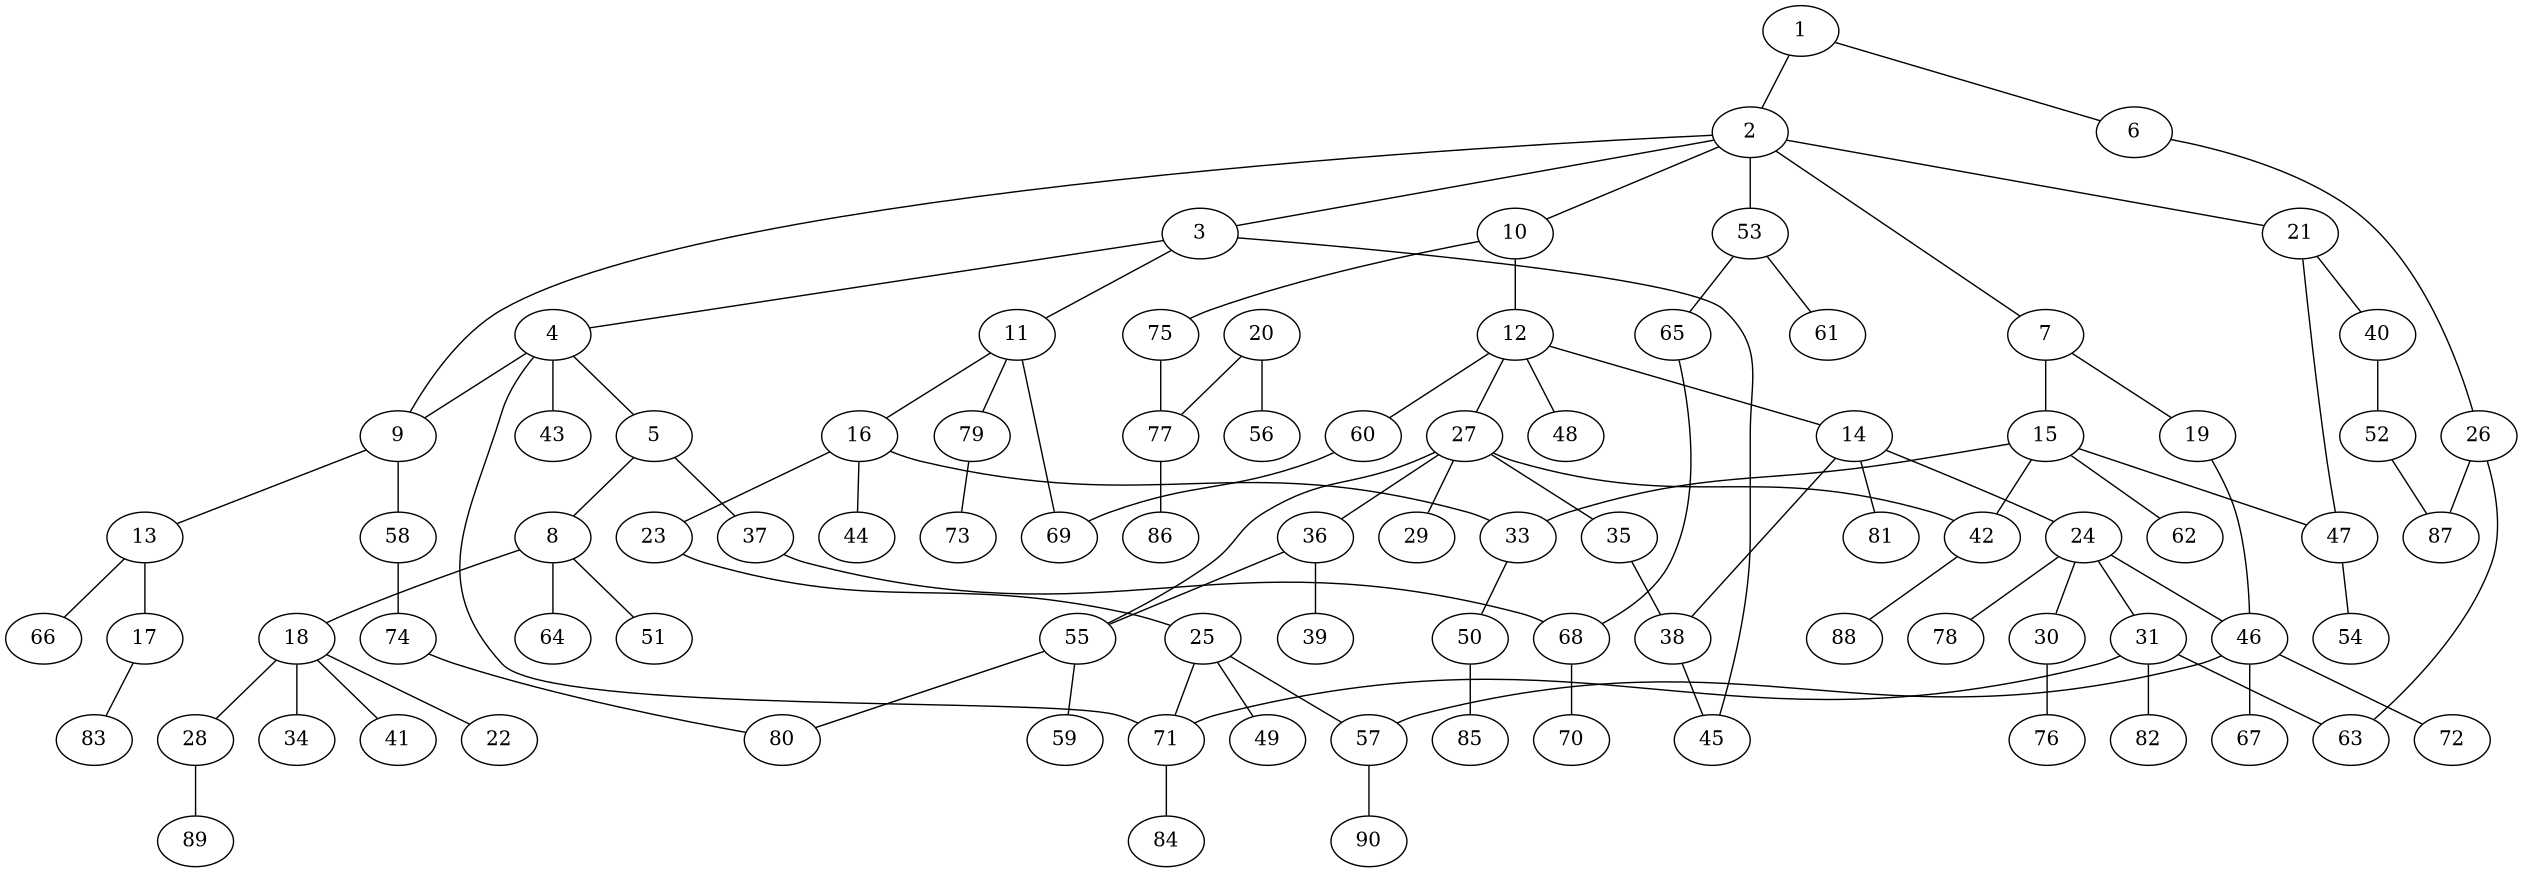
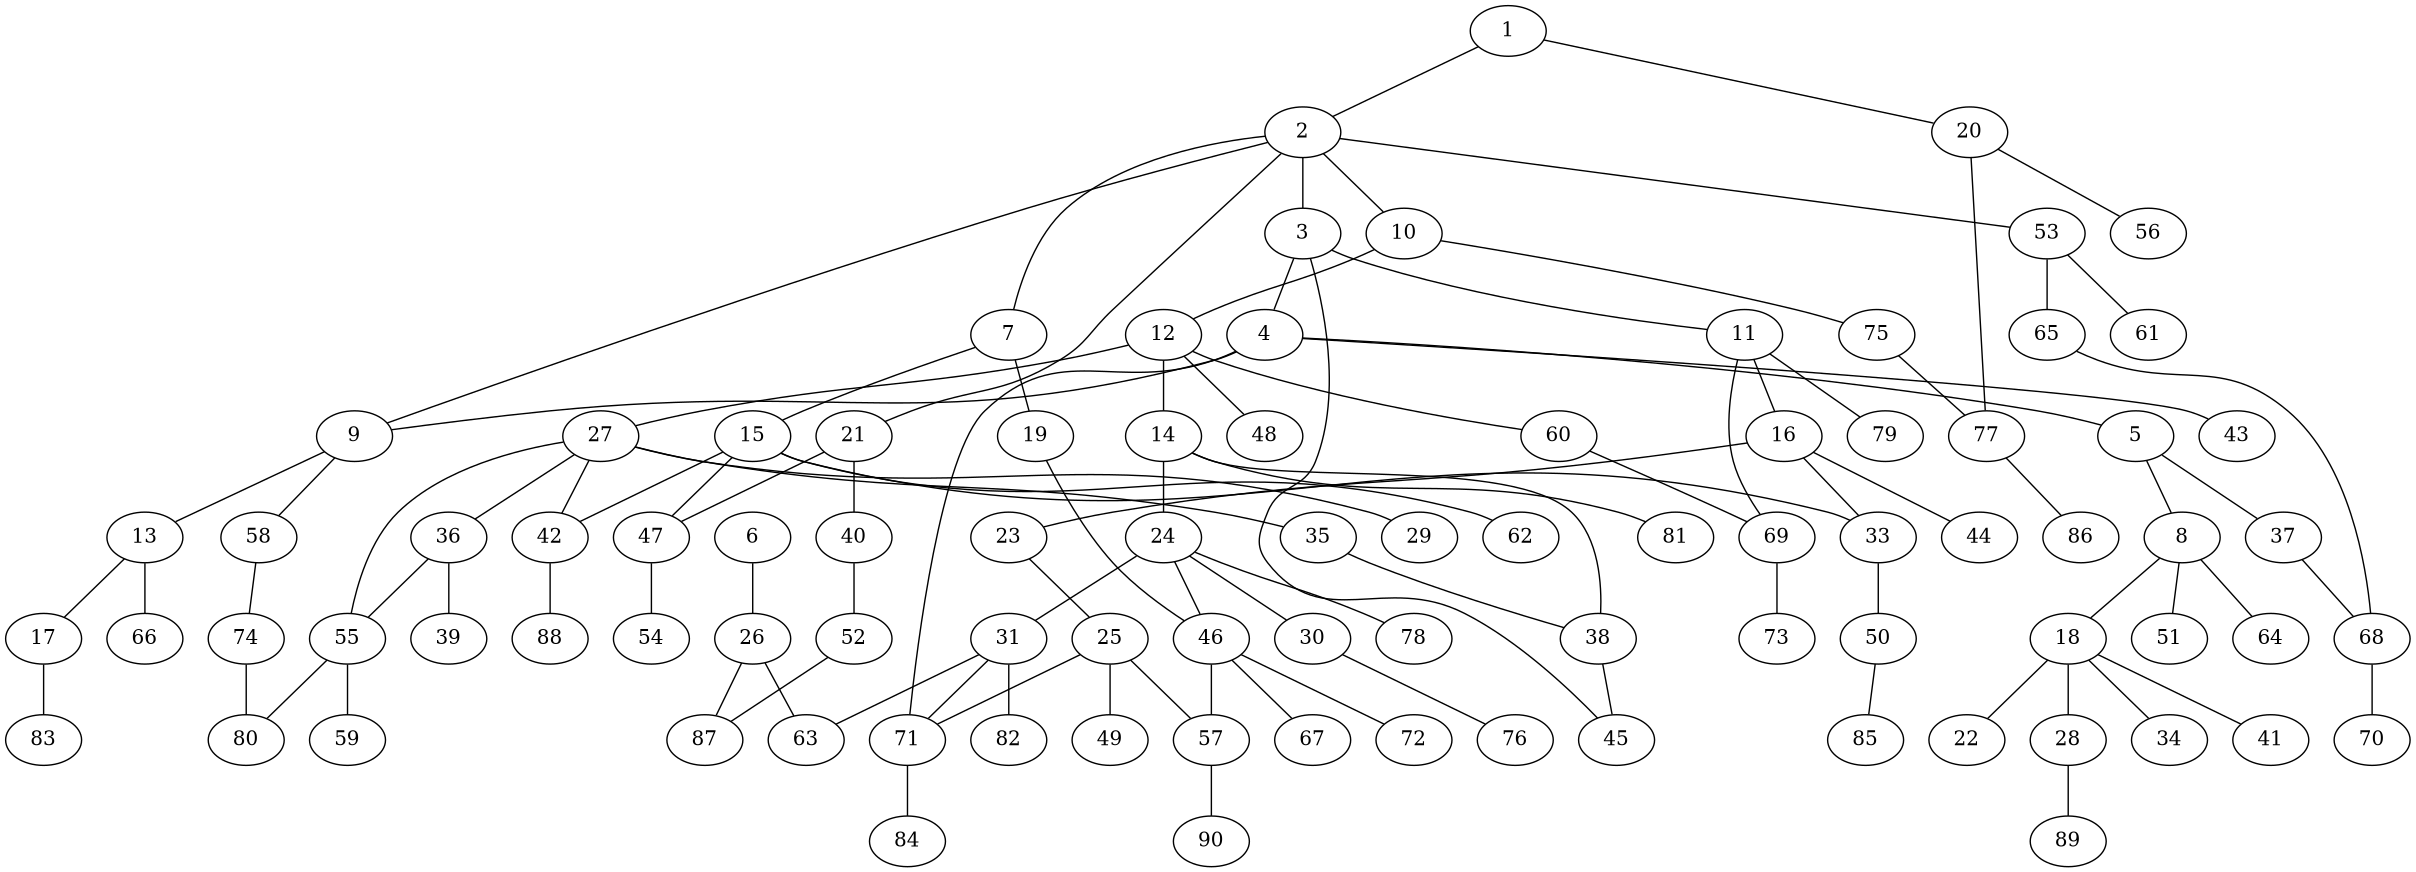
(1968, 82) -> (1739, 82)
(965, 487) -> (1777, 588)
